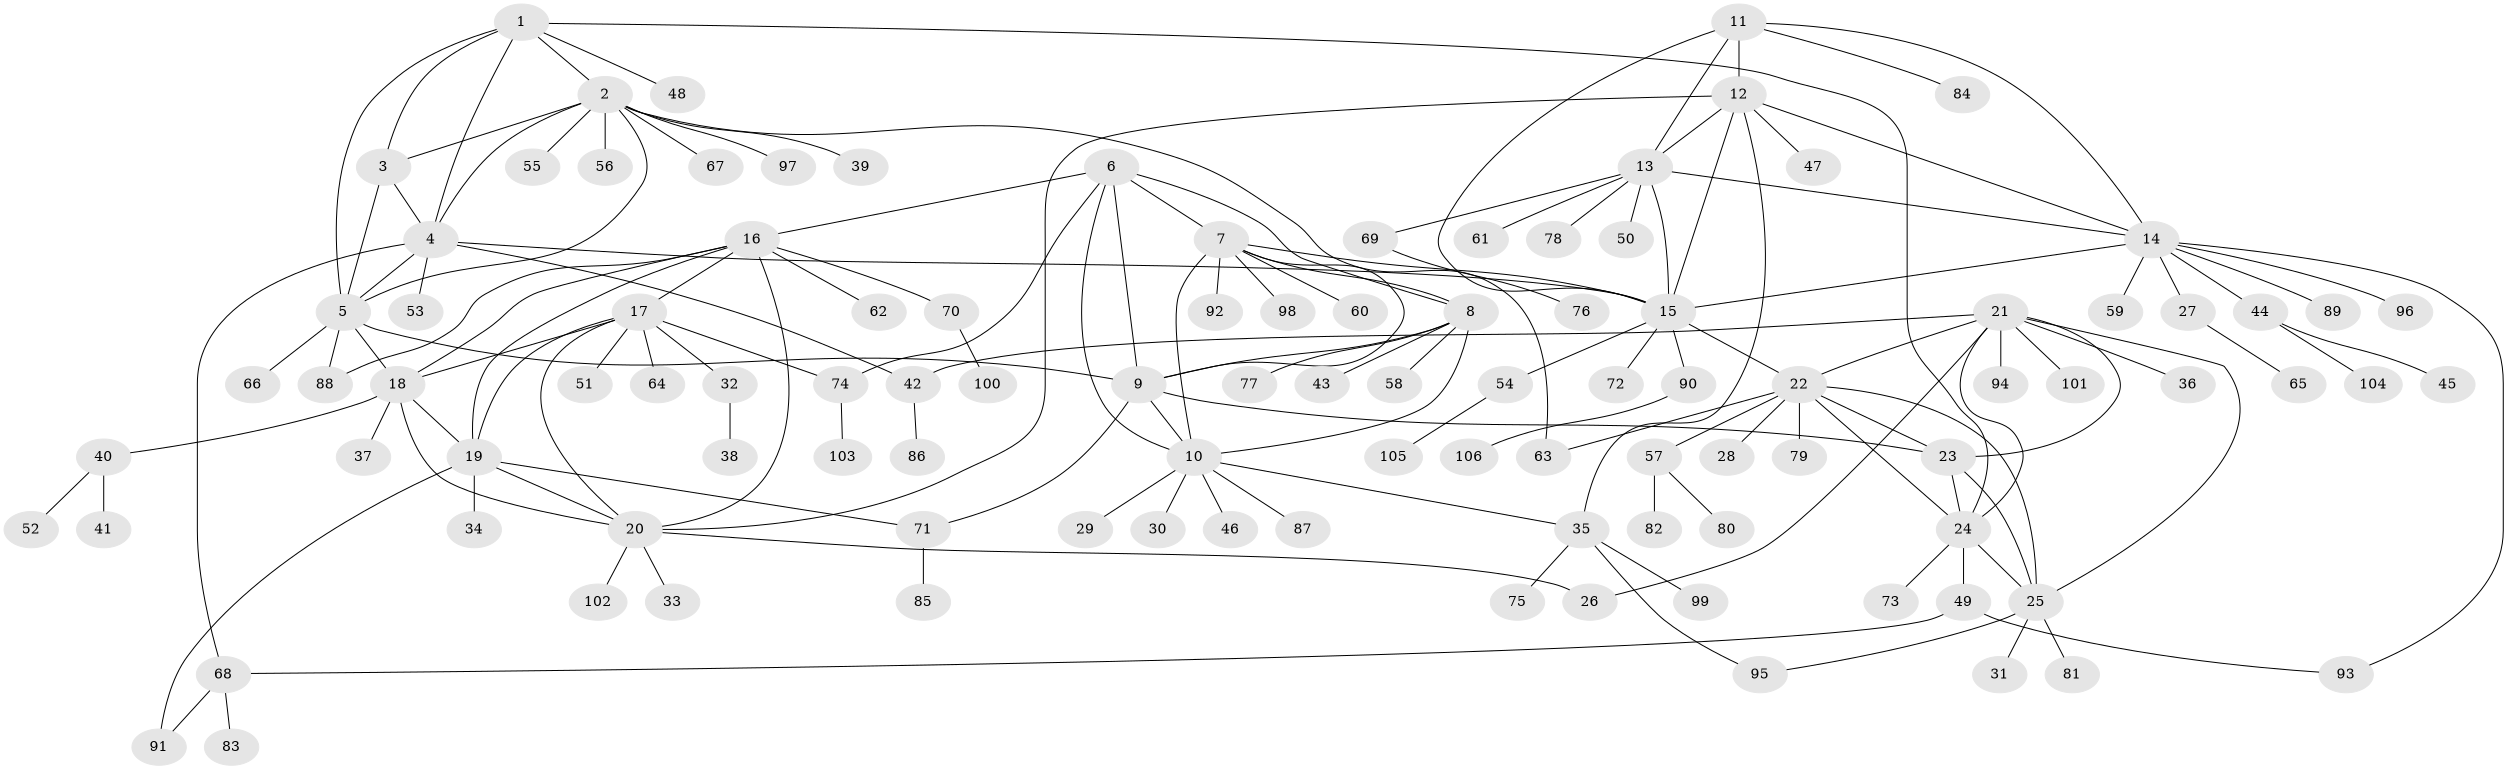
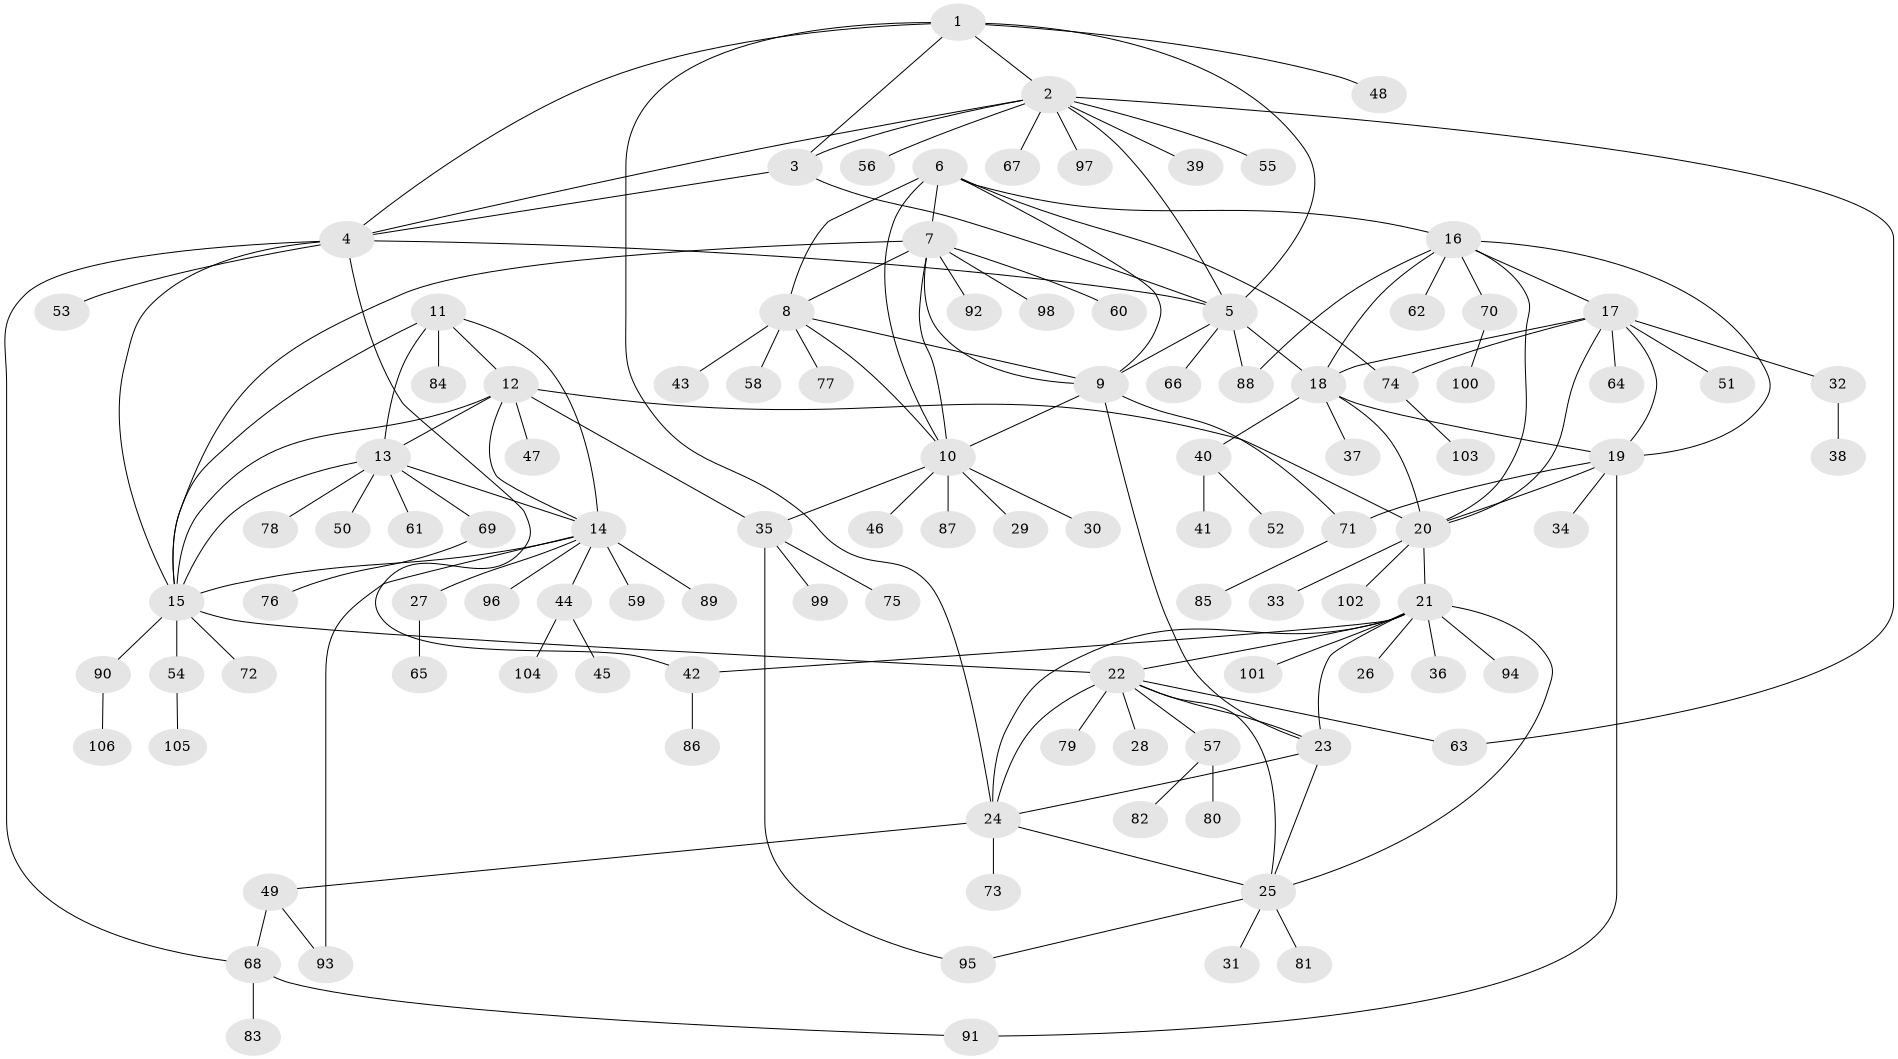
(1117, 554) -> (1424, 566)
